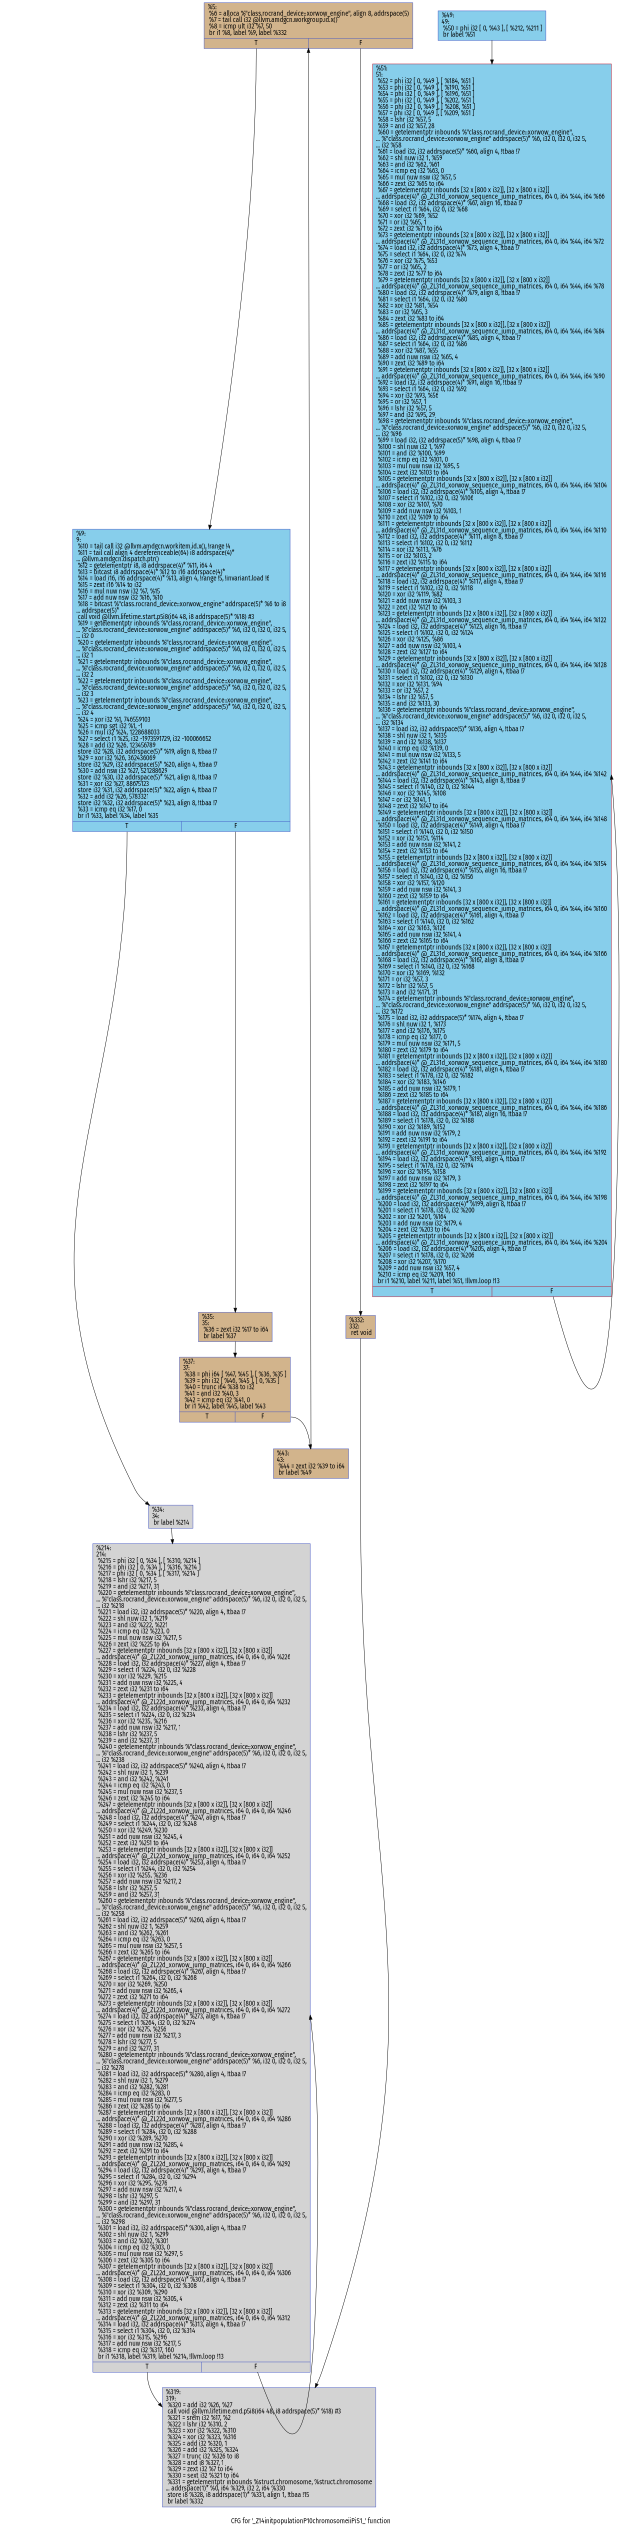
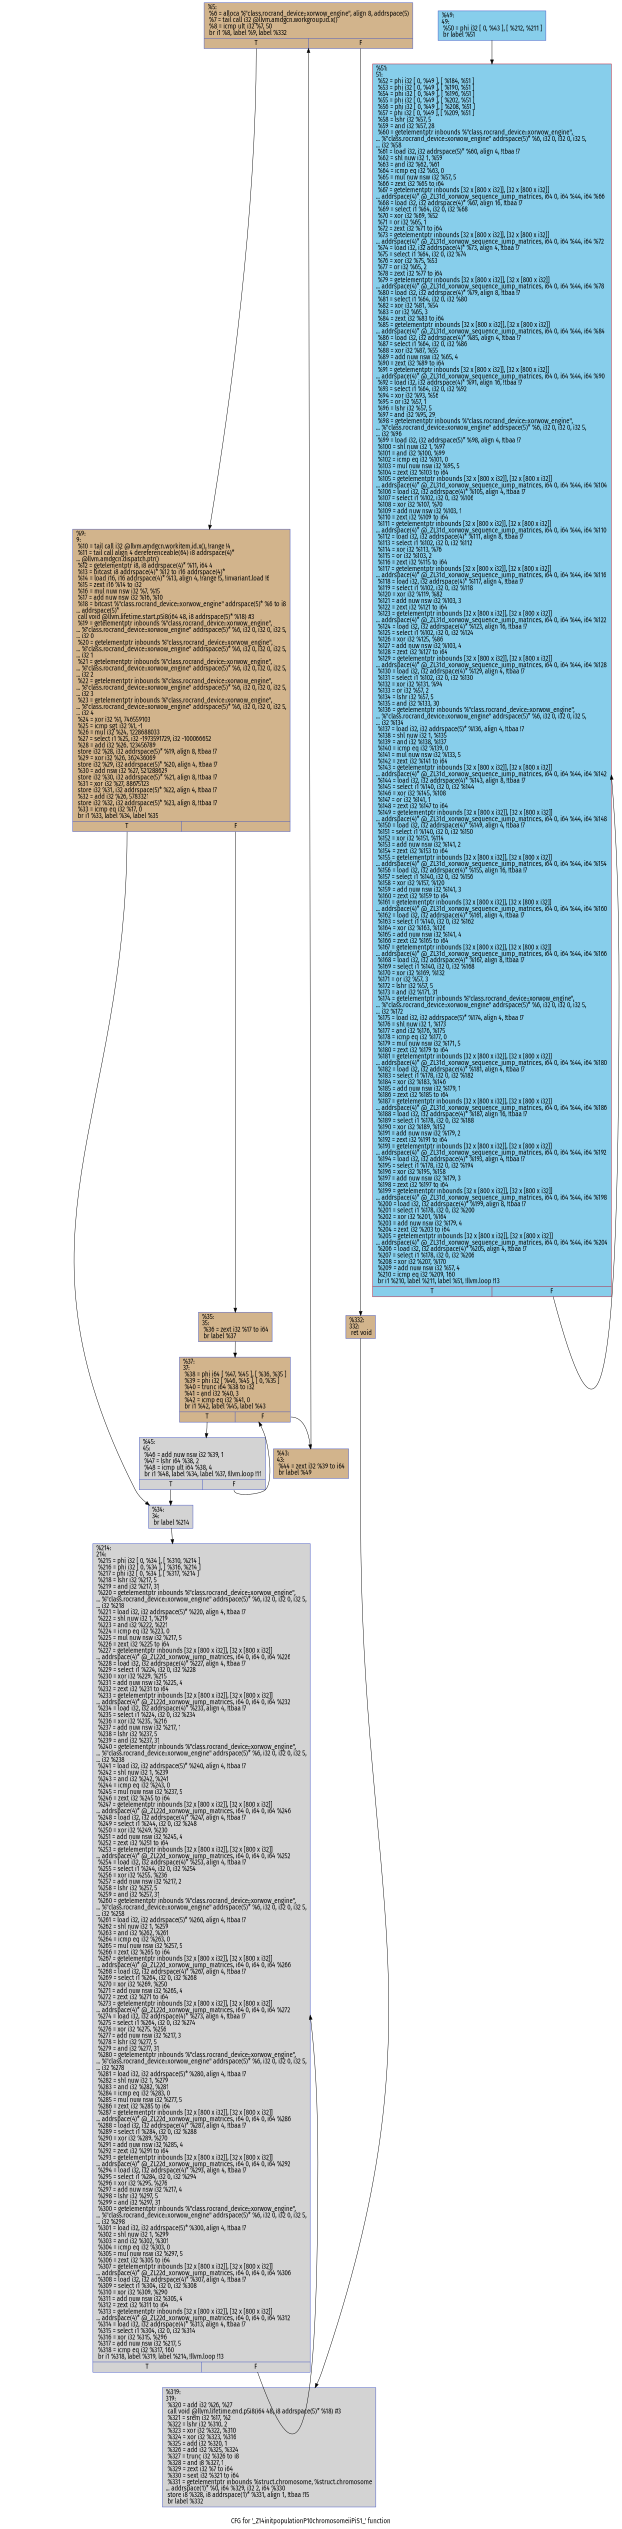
(181, 680) -> (181, 680)
none -> (202, 1464)
(150, 2389) -> none
